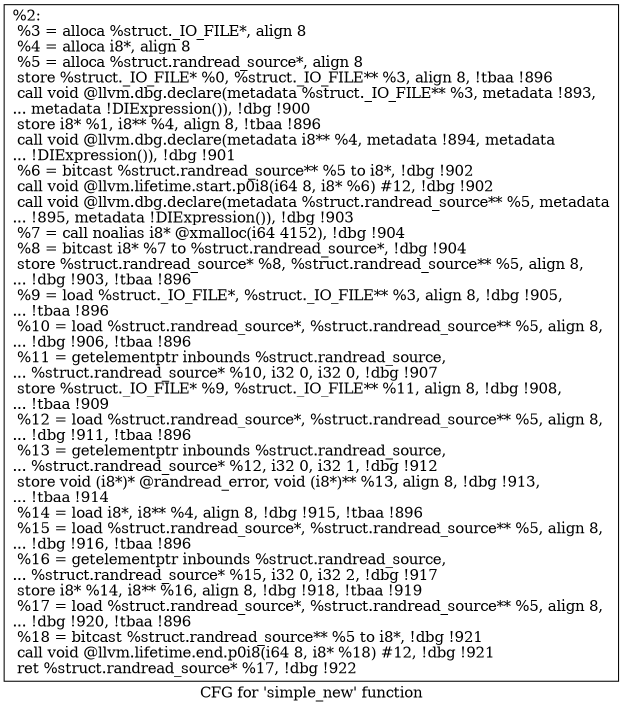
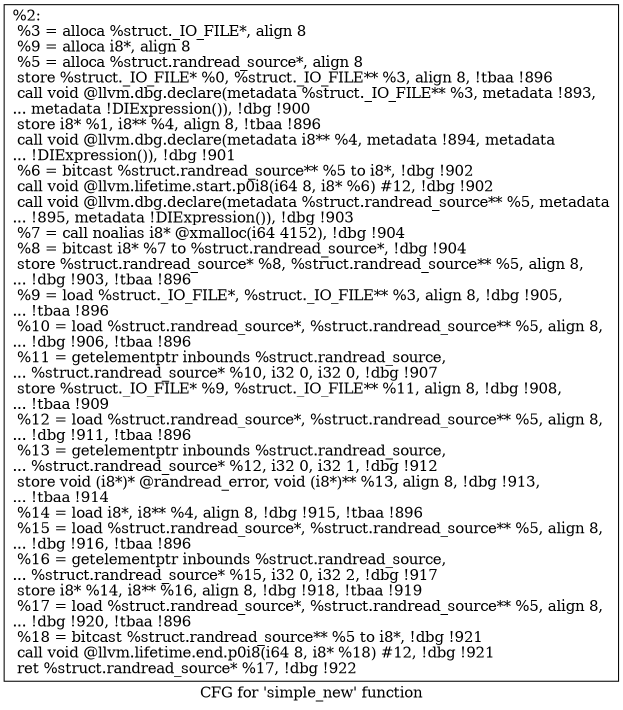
(102, 47) -> (102, 47)
